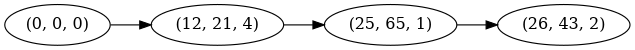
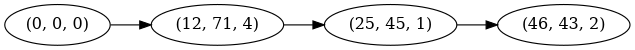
(217, 25) -> (217, 25)
(391, 25) -> (391, 25)
(564, 25) -> (564, 25)
